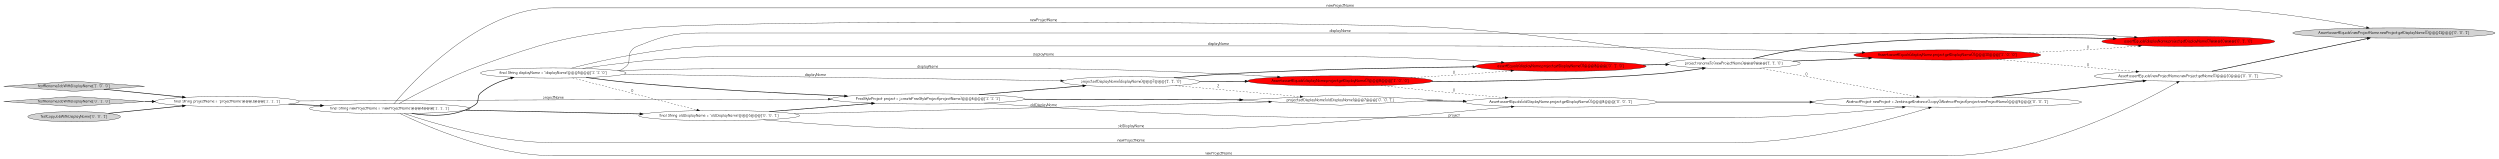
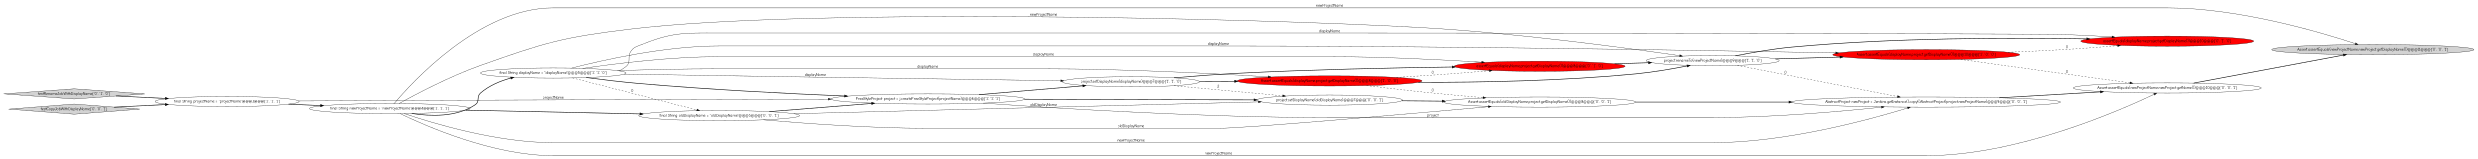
(74, 86) -> none
(1340, 100) -> (1330, 100)
(74, 117) -> (74, 109)
